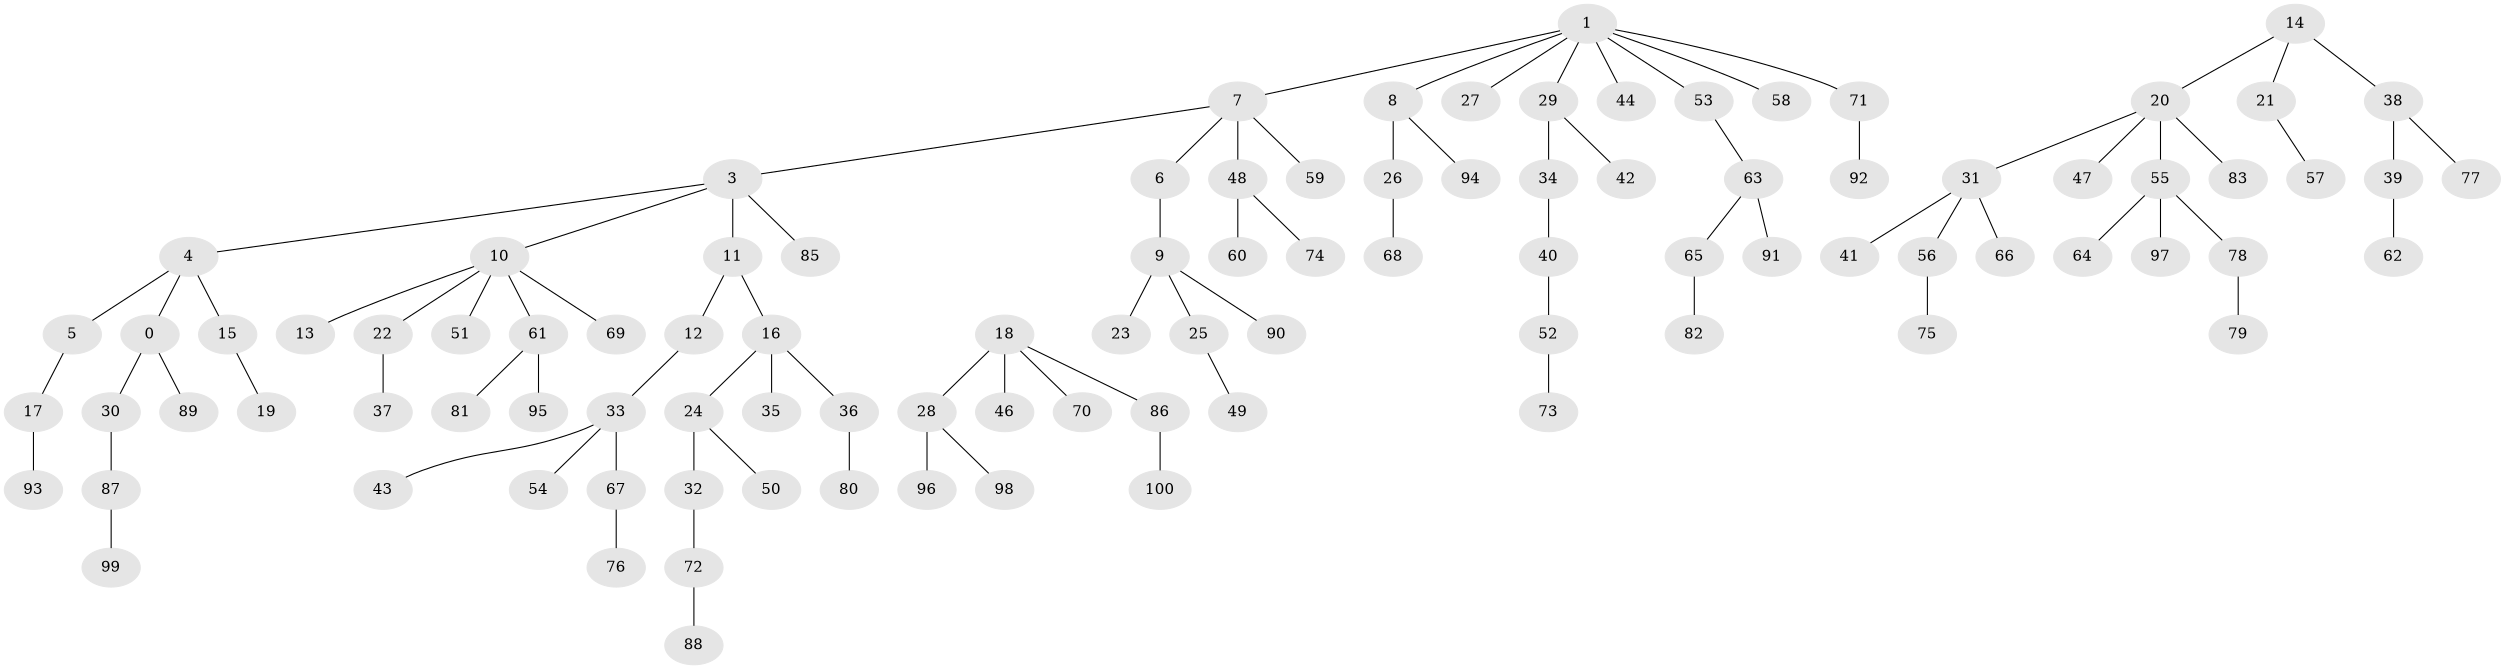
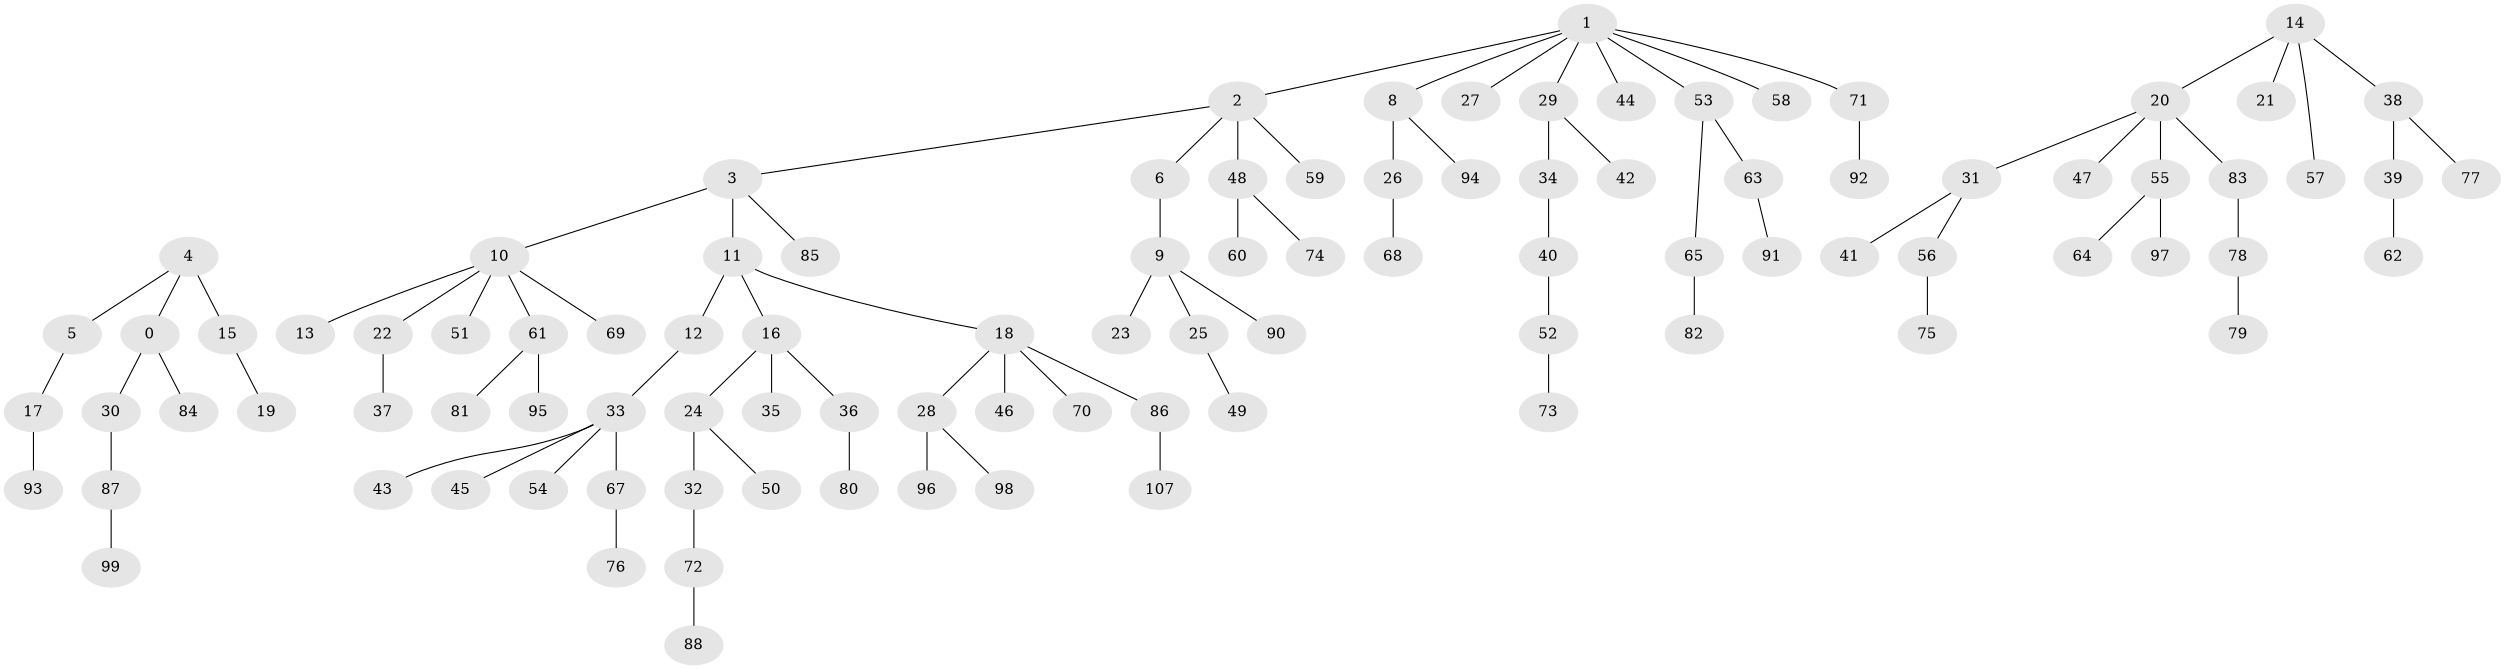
(1238, 101) -> (1238, 101)
(2291, 140) -> (2308, 101)
(461, 218) -> none
(1724, 218) -> (1699, 179)
(2199, 218) -> (2238, 218)
(2005, 257) -> none
none -> (865, 304)
(189, 412) -> (189, 412)
none -> (461, 490)
(1160, 490) -> (1160, 490)
